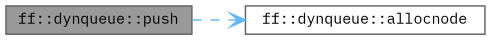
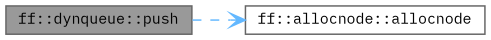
(365, 20) -> (365, 20)
